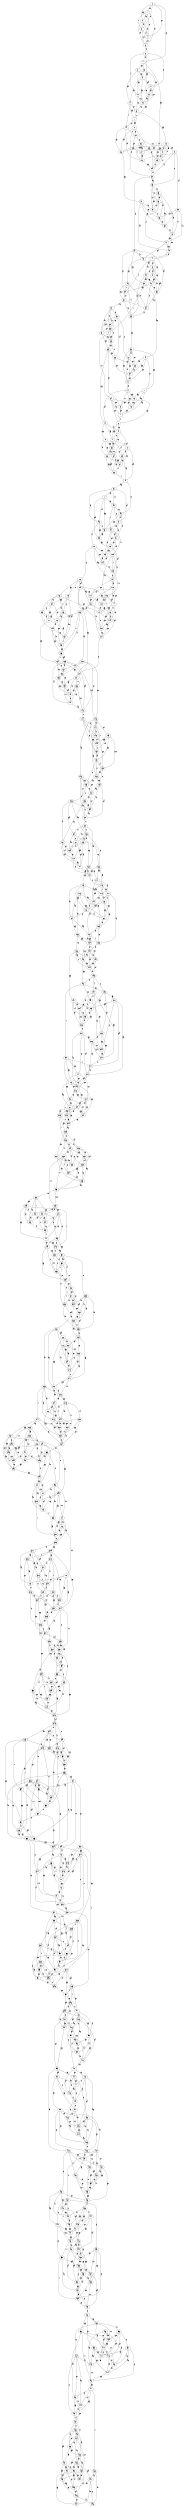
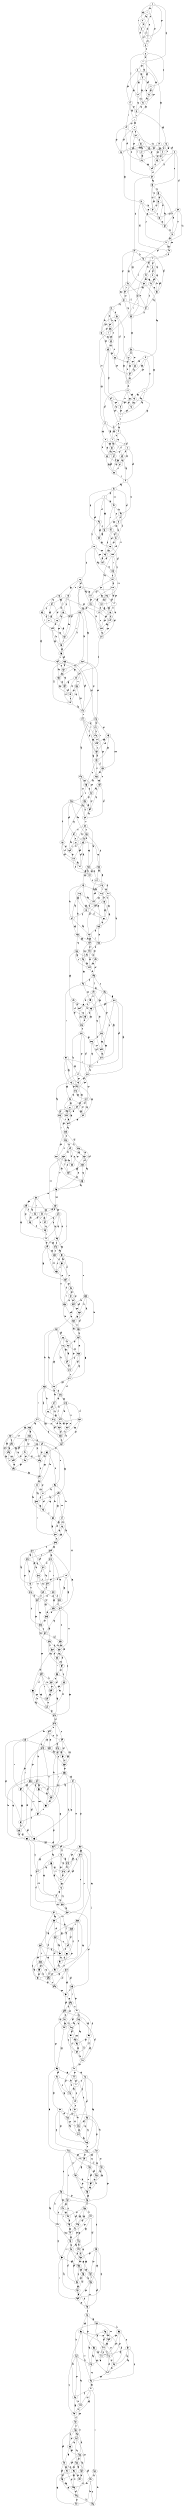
(62, 1094) -> (56, 1097)
(64, 2229) -> none
